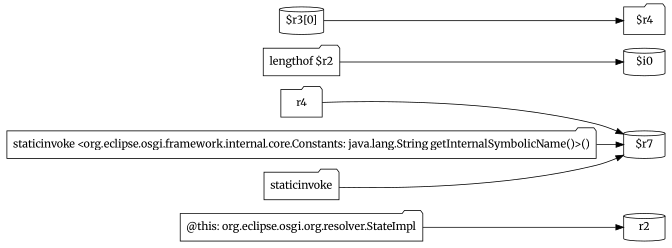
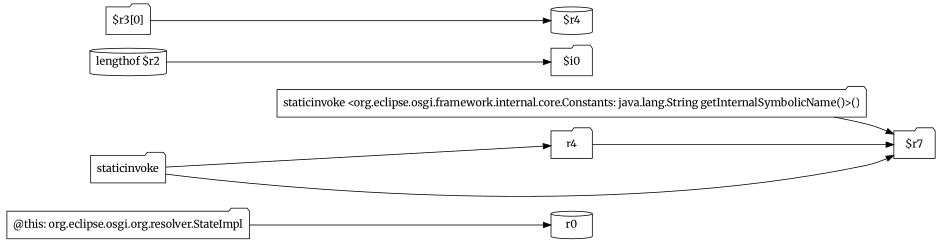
(302, 21) -> (128, 21)
(644, 21) -> (572, 21)
(302, 62) -> (128, 62)
(644, 62) -> (572, 62)
(644, 145) -> (915, 145)
none -> (354, 157)
(644, 227) -> (572, 225)
